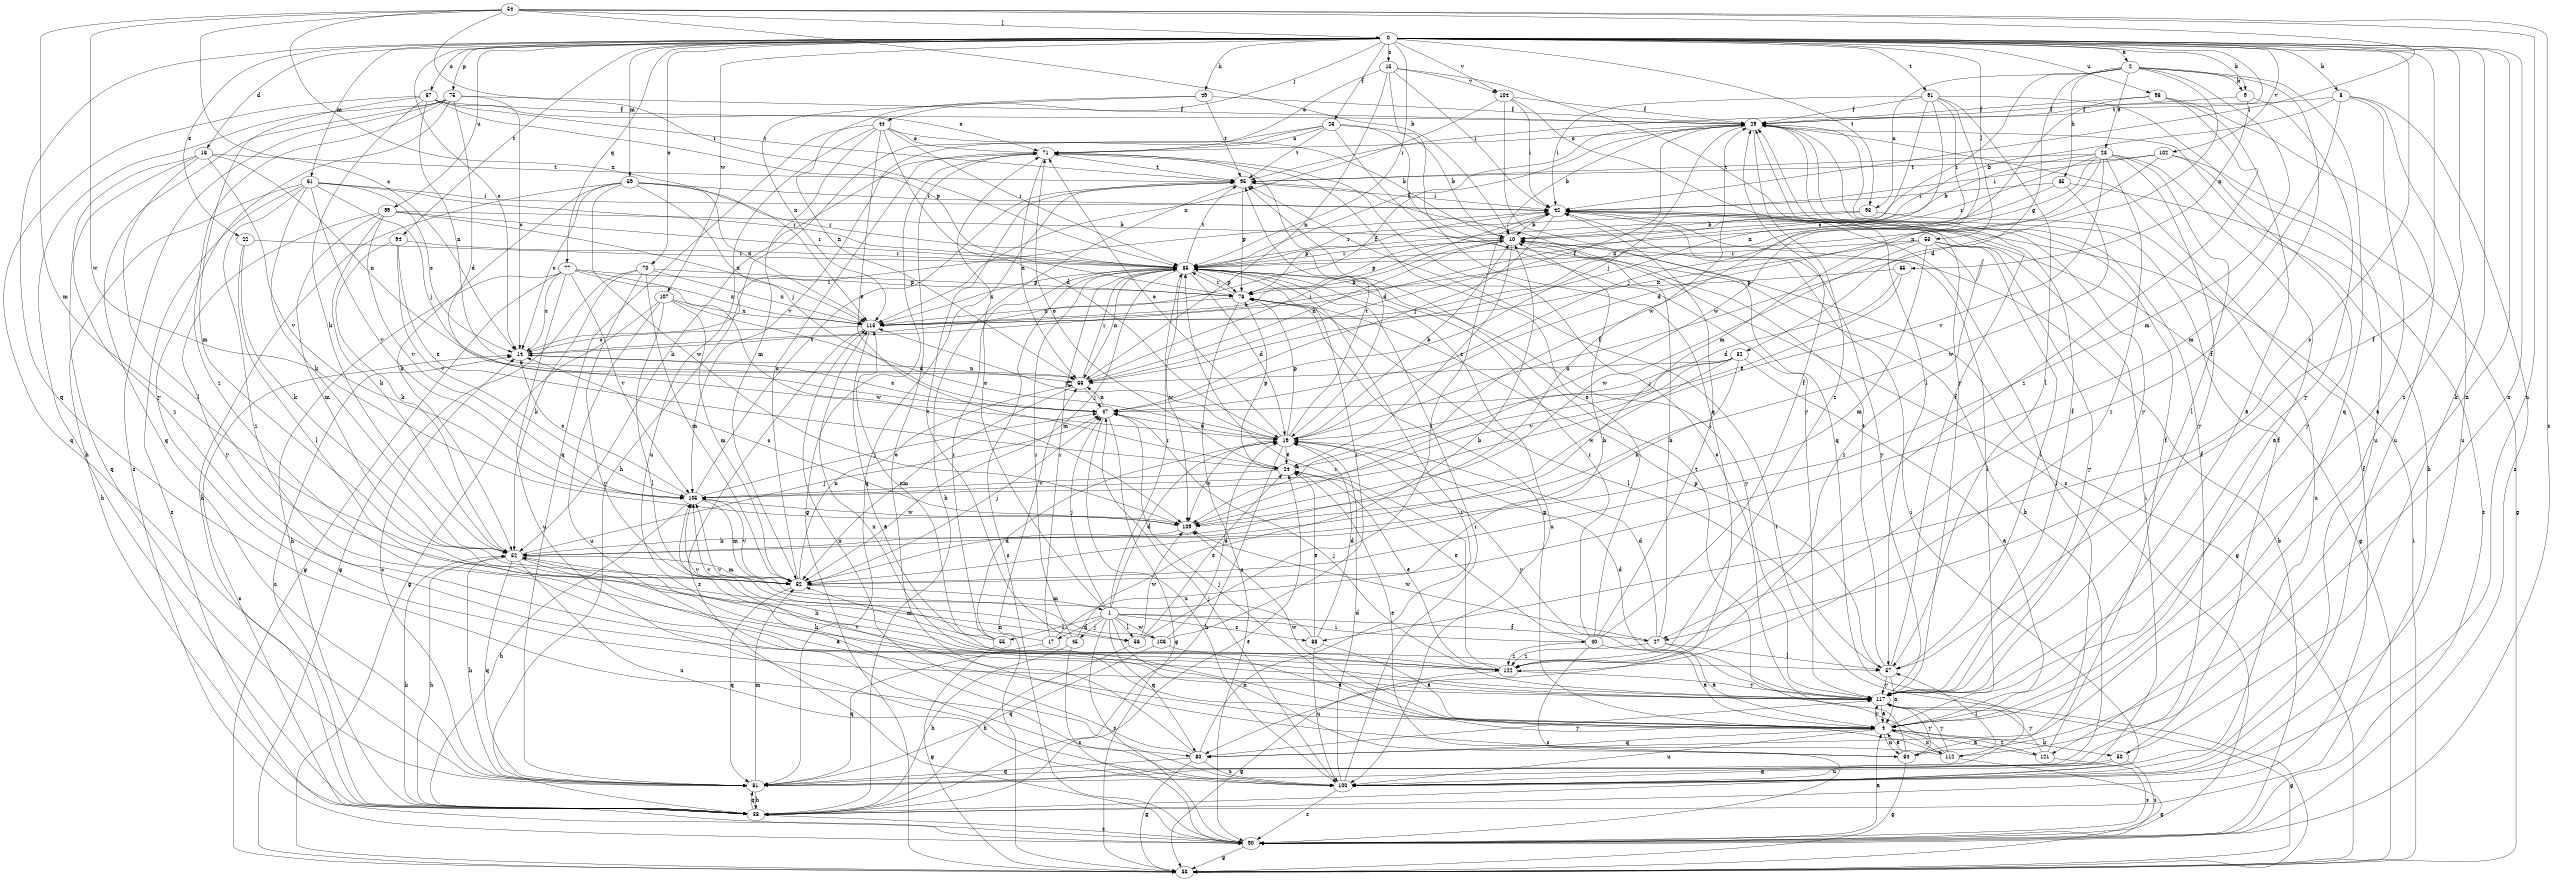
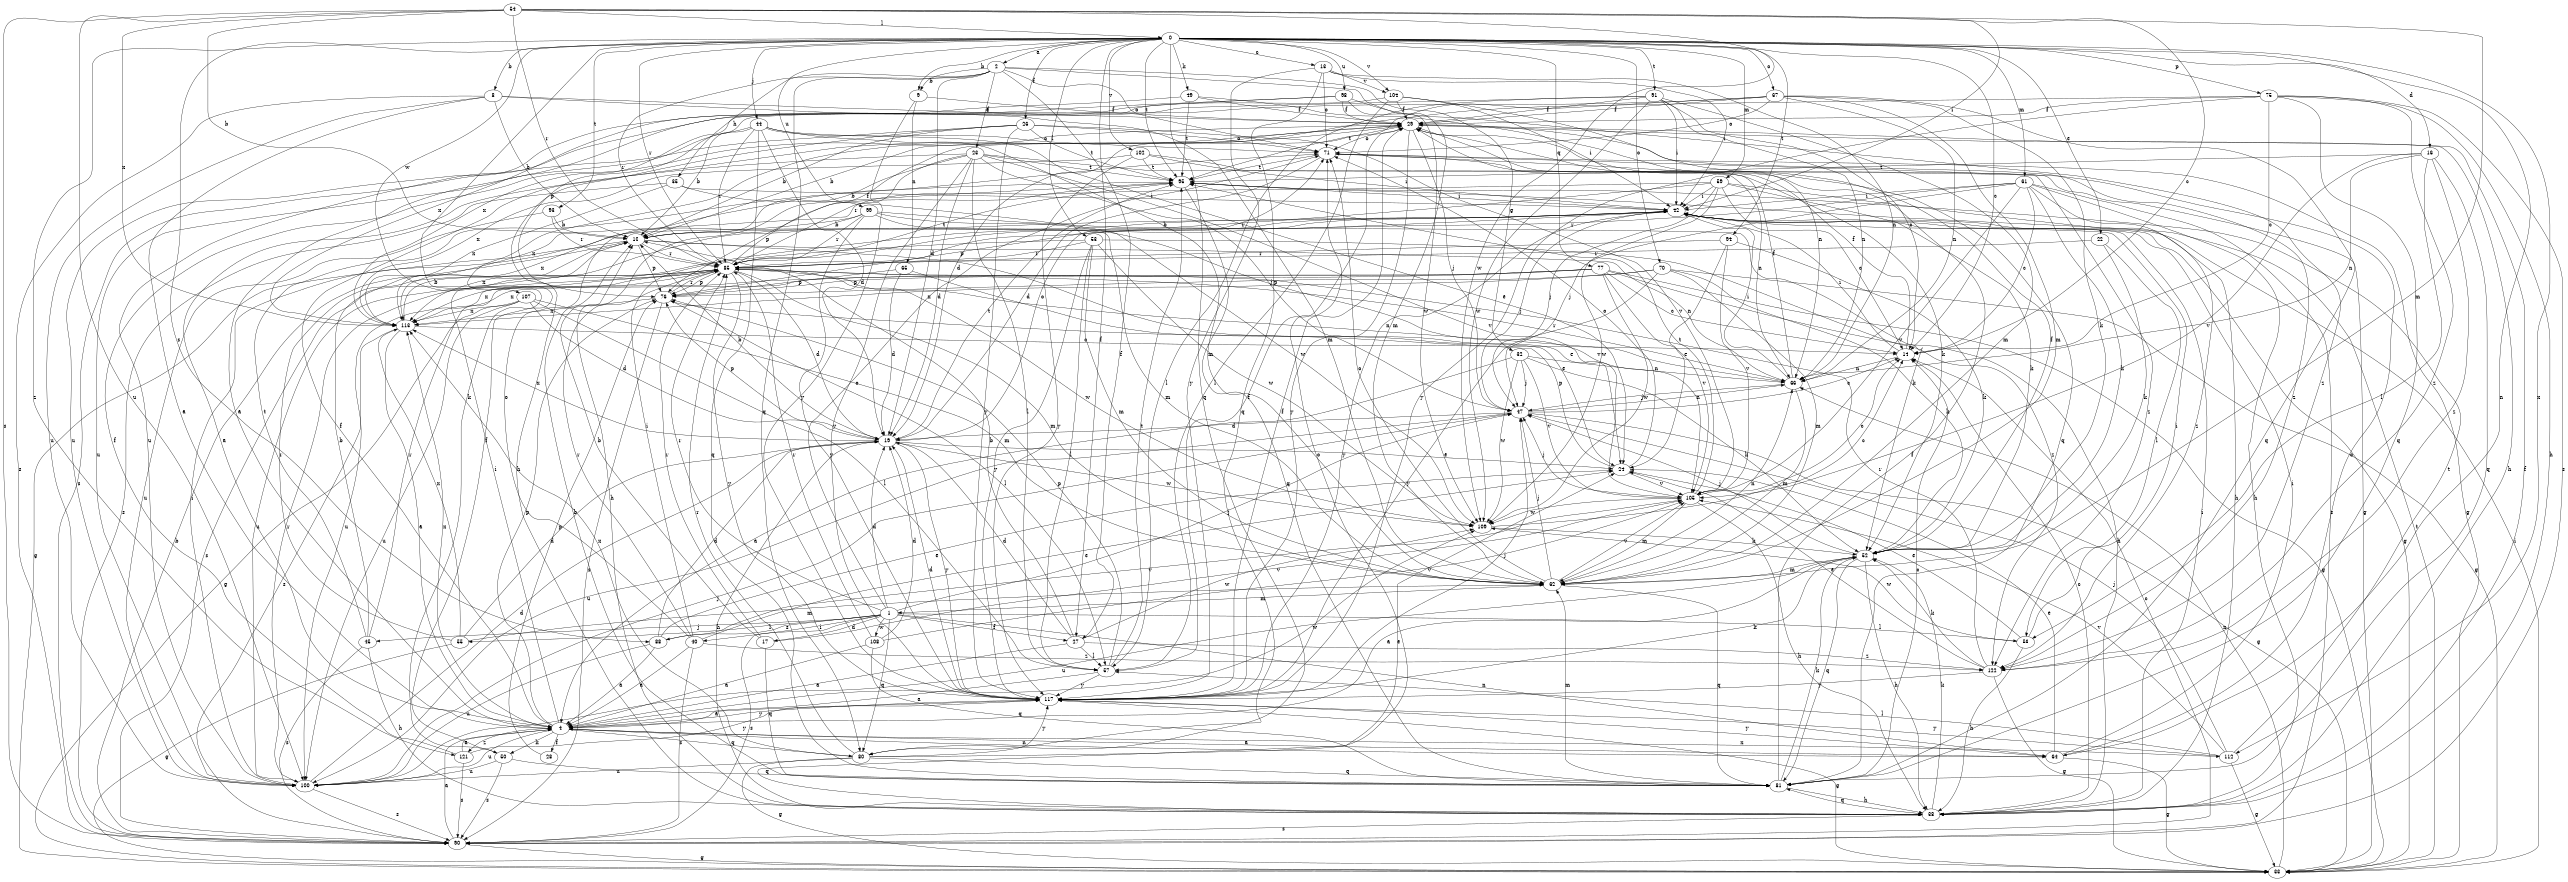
(1953, 80) -> (1178, 123)
(1793, 406) -> (512, 201)
none -> (549, 757)
